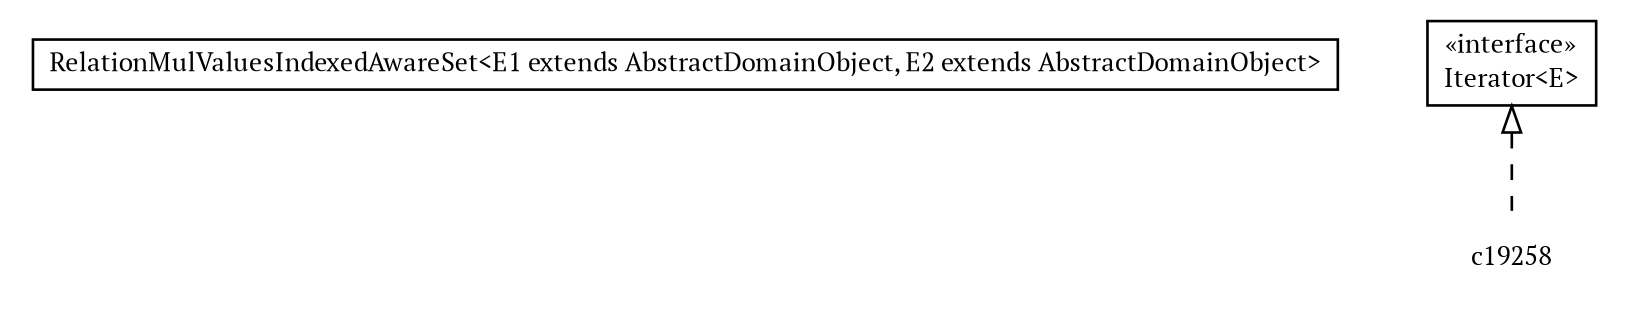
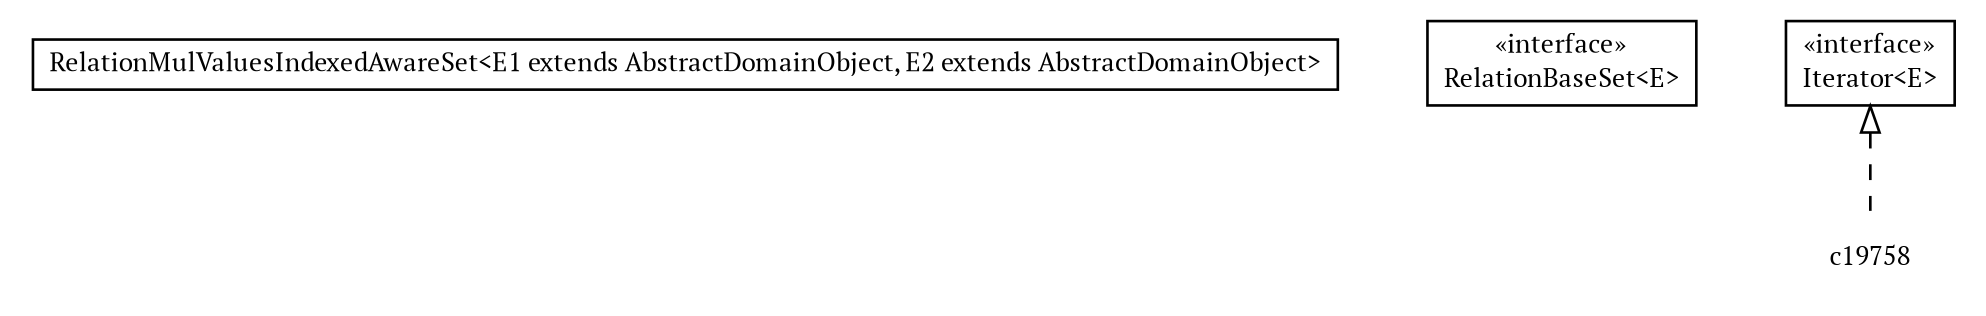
none -> (1562, 63)
(1512, 258) -> (1870, 258)
